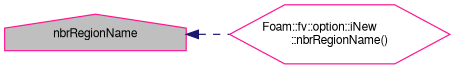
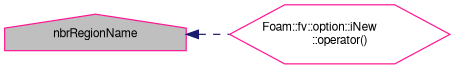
(340, 34) -> (340, 34)
